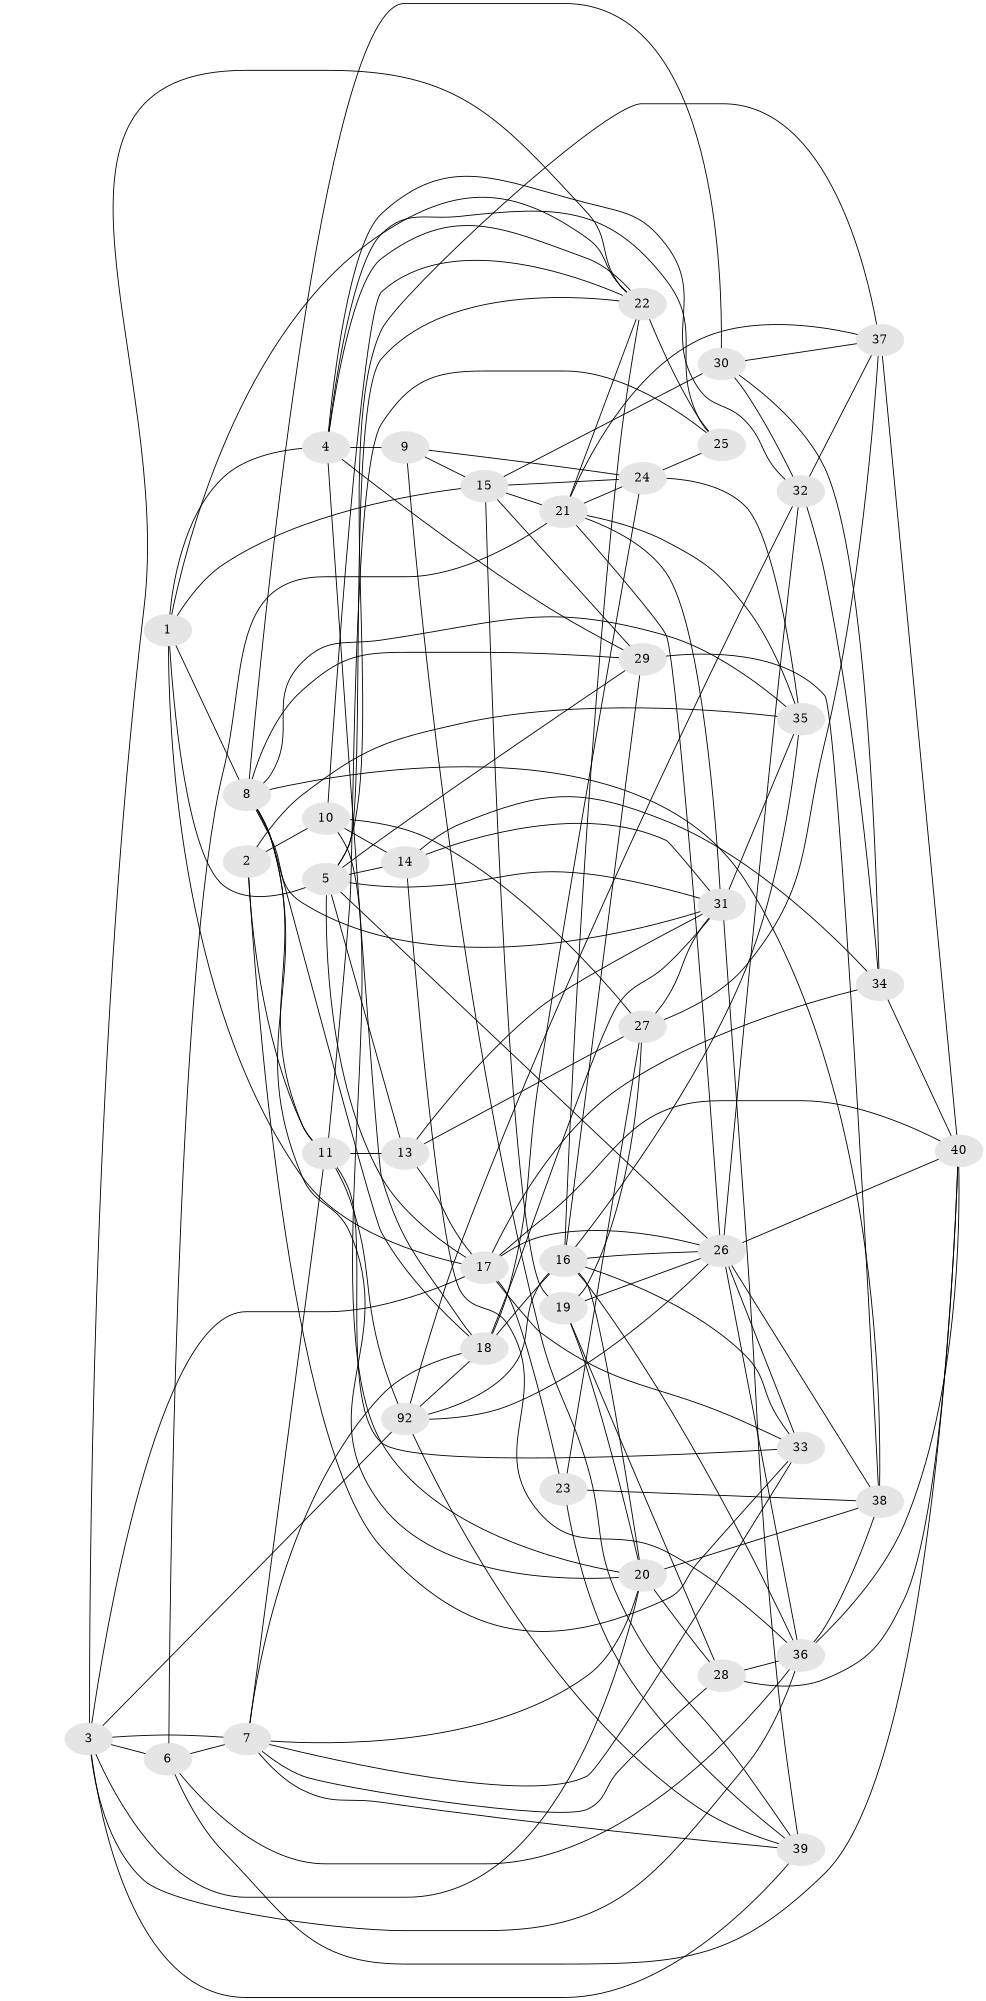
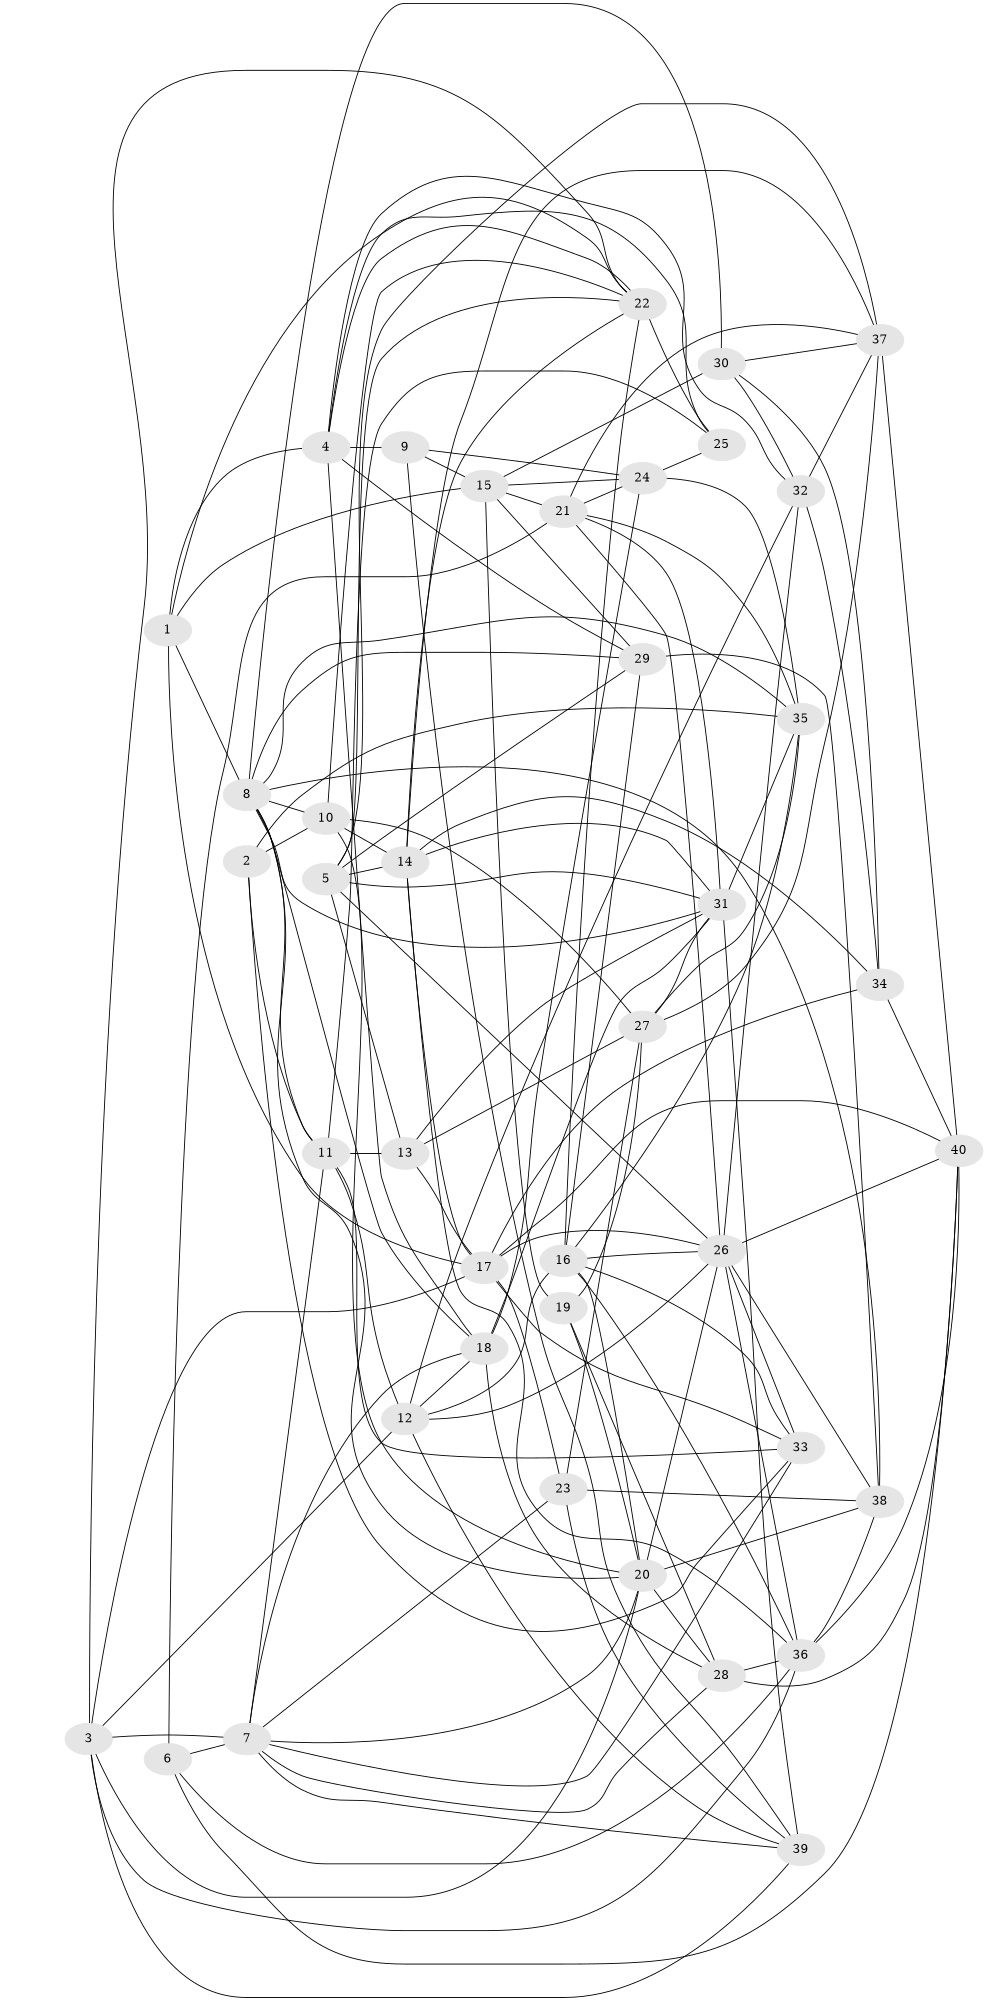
none -> (494, 318)
(603, 408) -> (453, 483)
none -> (282, 805)
(191, 812) -> none
none -> (764, 894)
(349, 1097) -> (426, 1069)
(643, 1280) -> (682, 1413)
(523, 1304) -> (540, 1542)
(405, 1419) -> (405, 1419)
none -> (405, 1614)
(128, 1749) -> none
